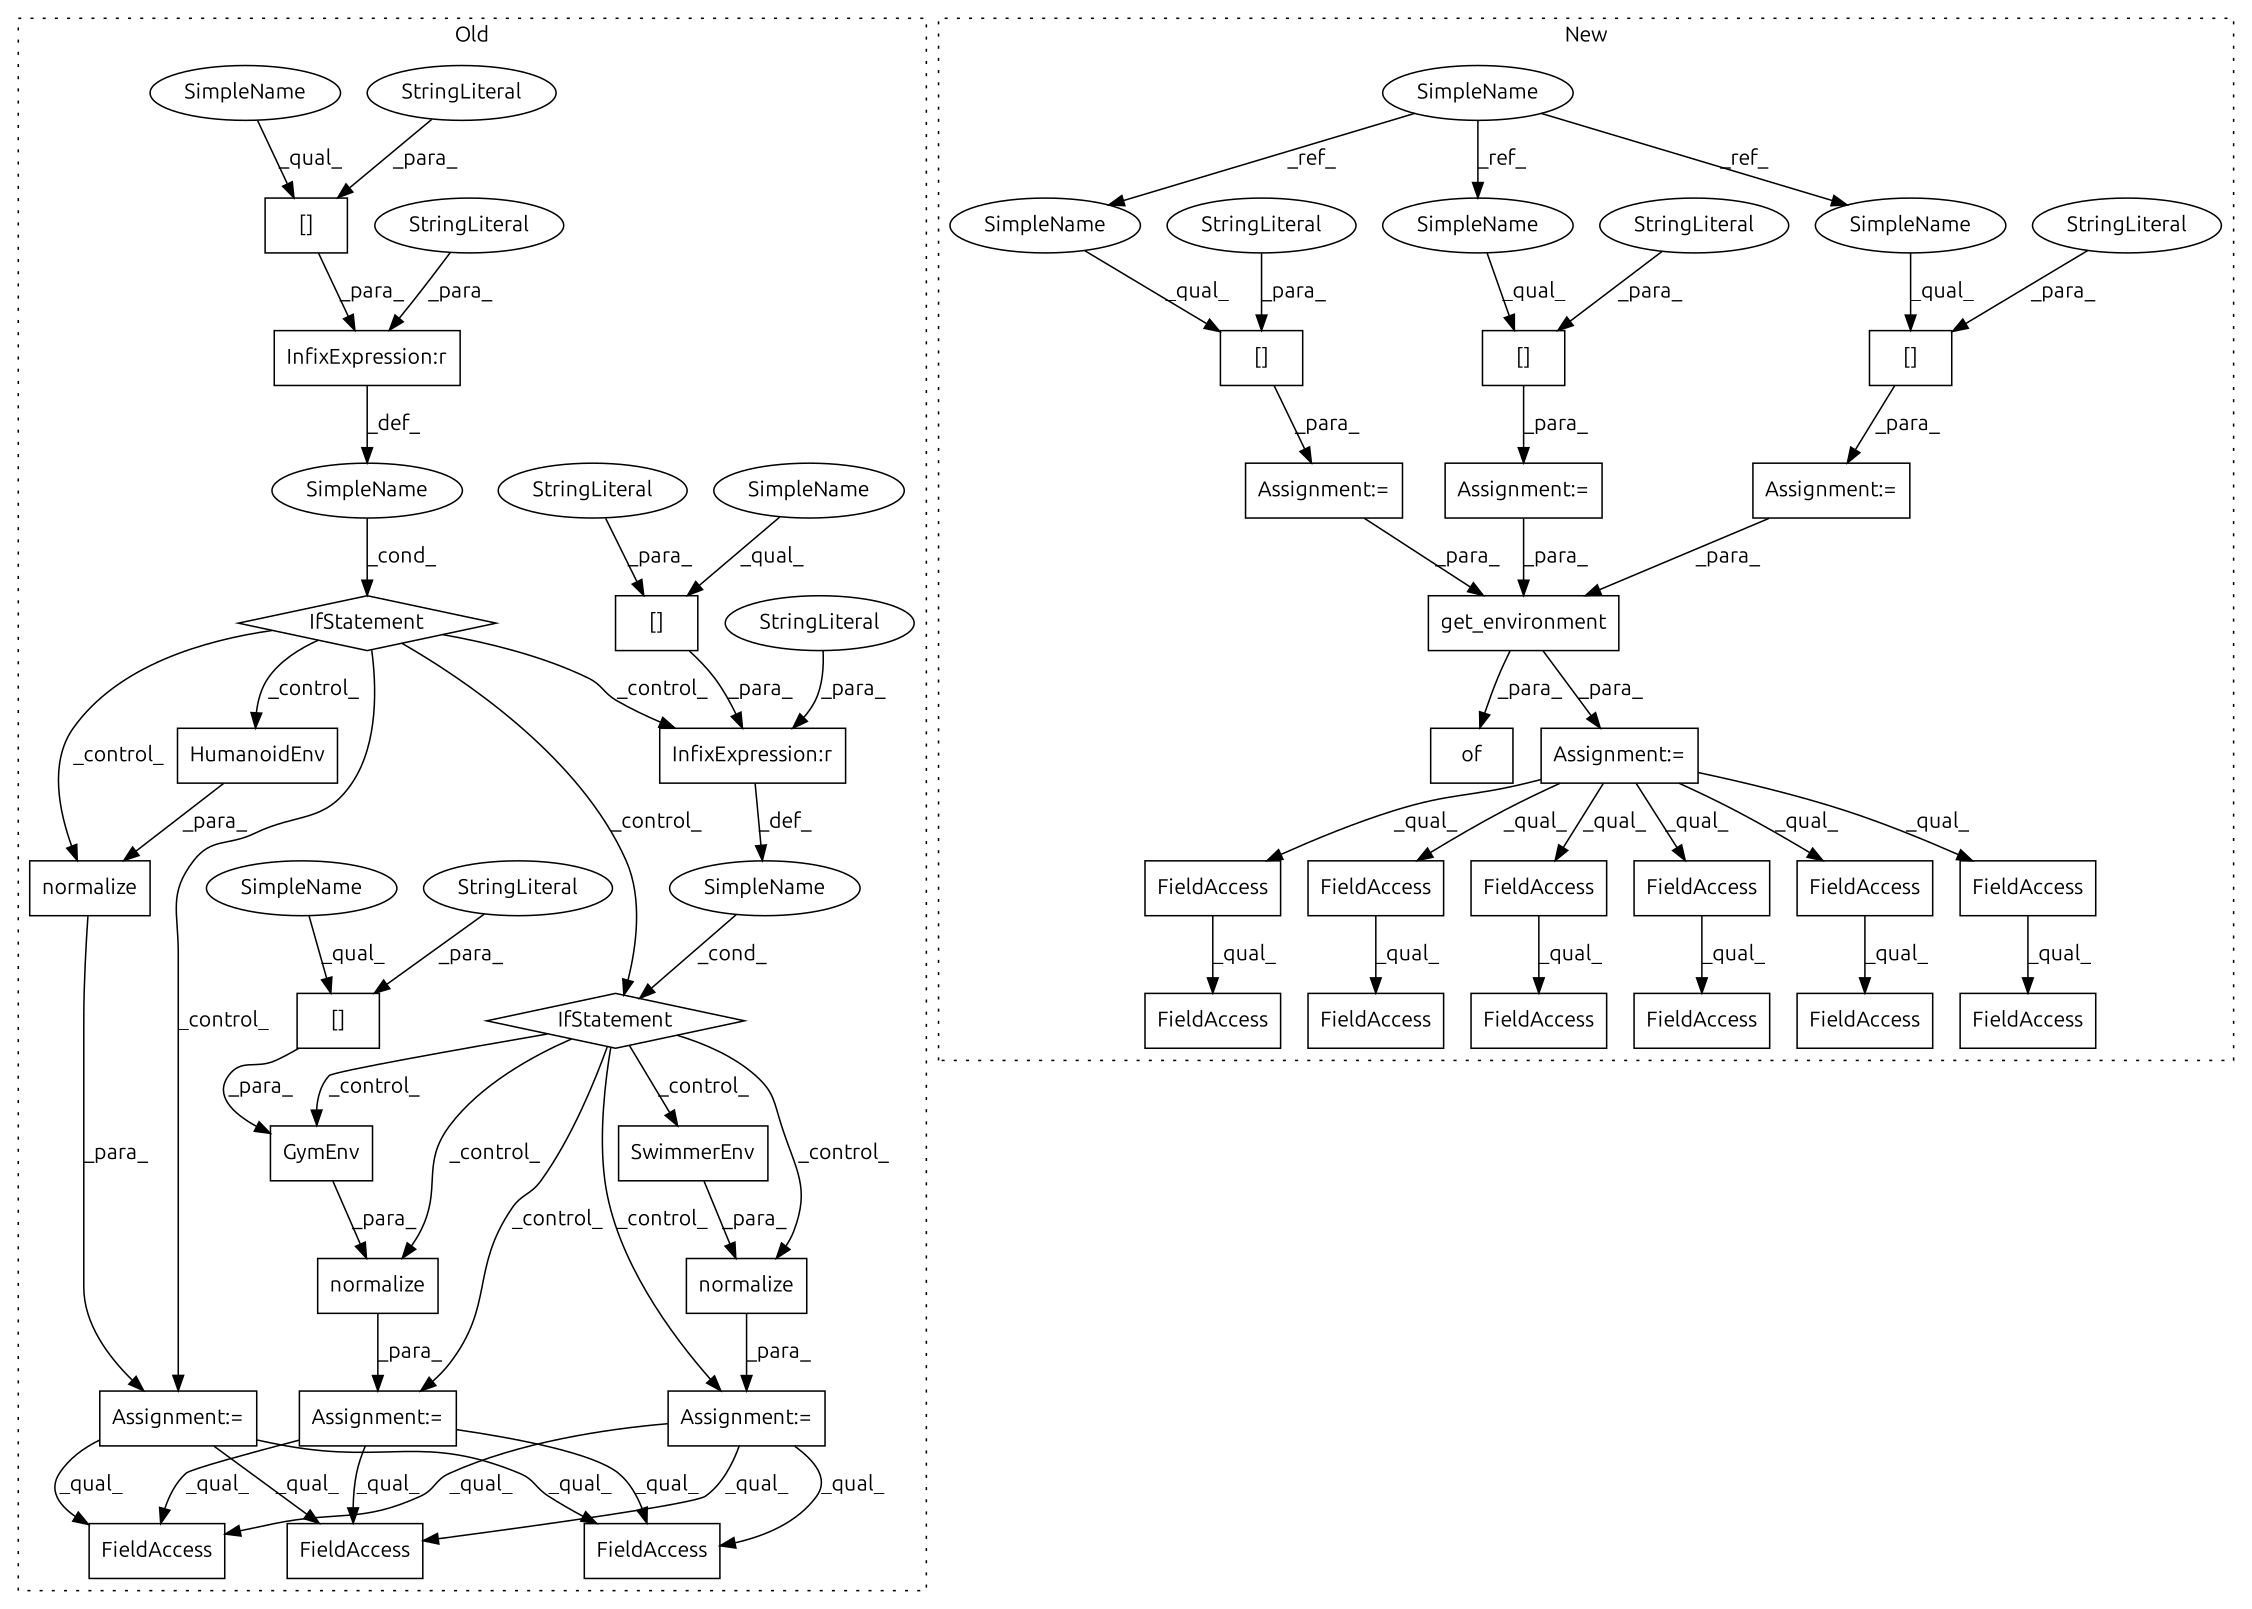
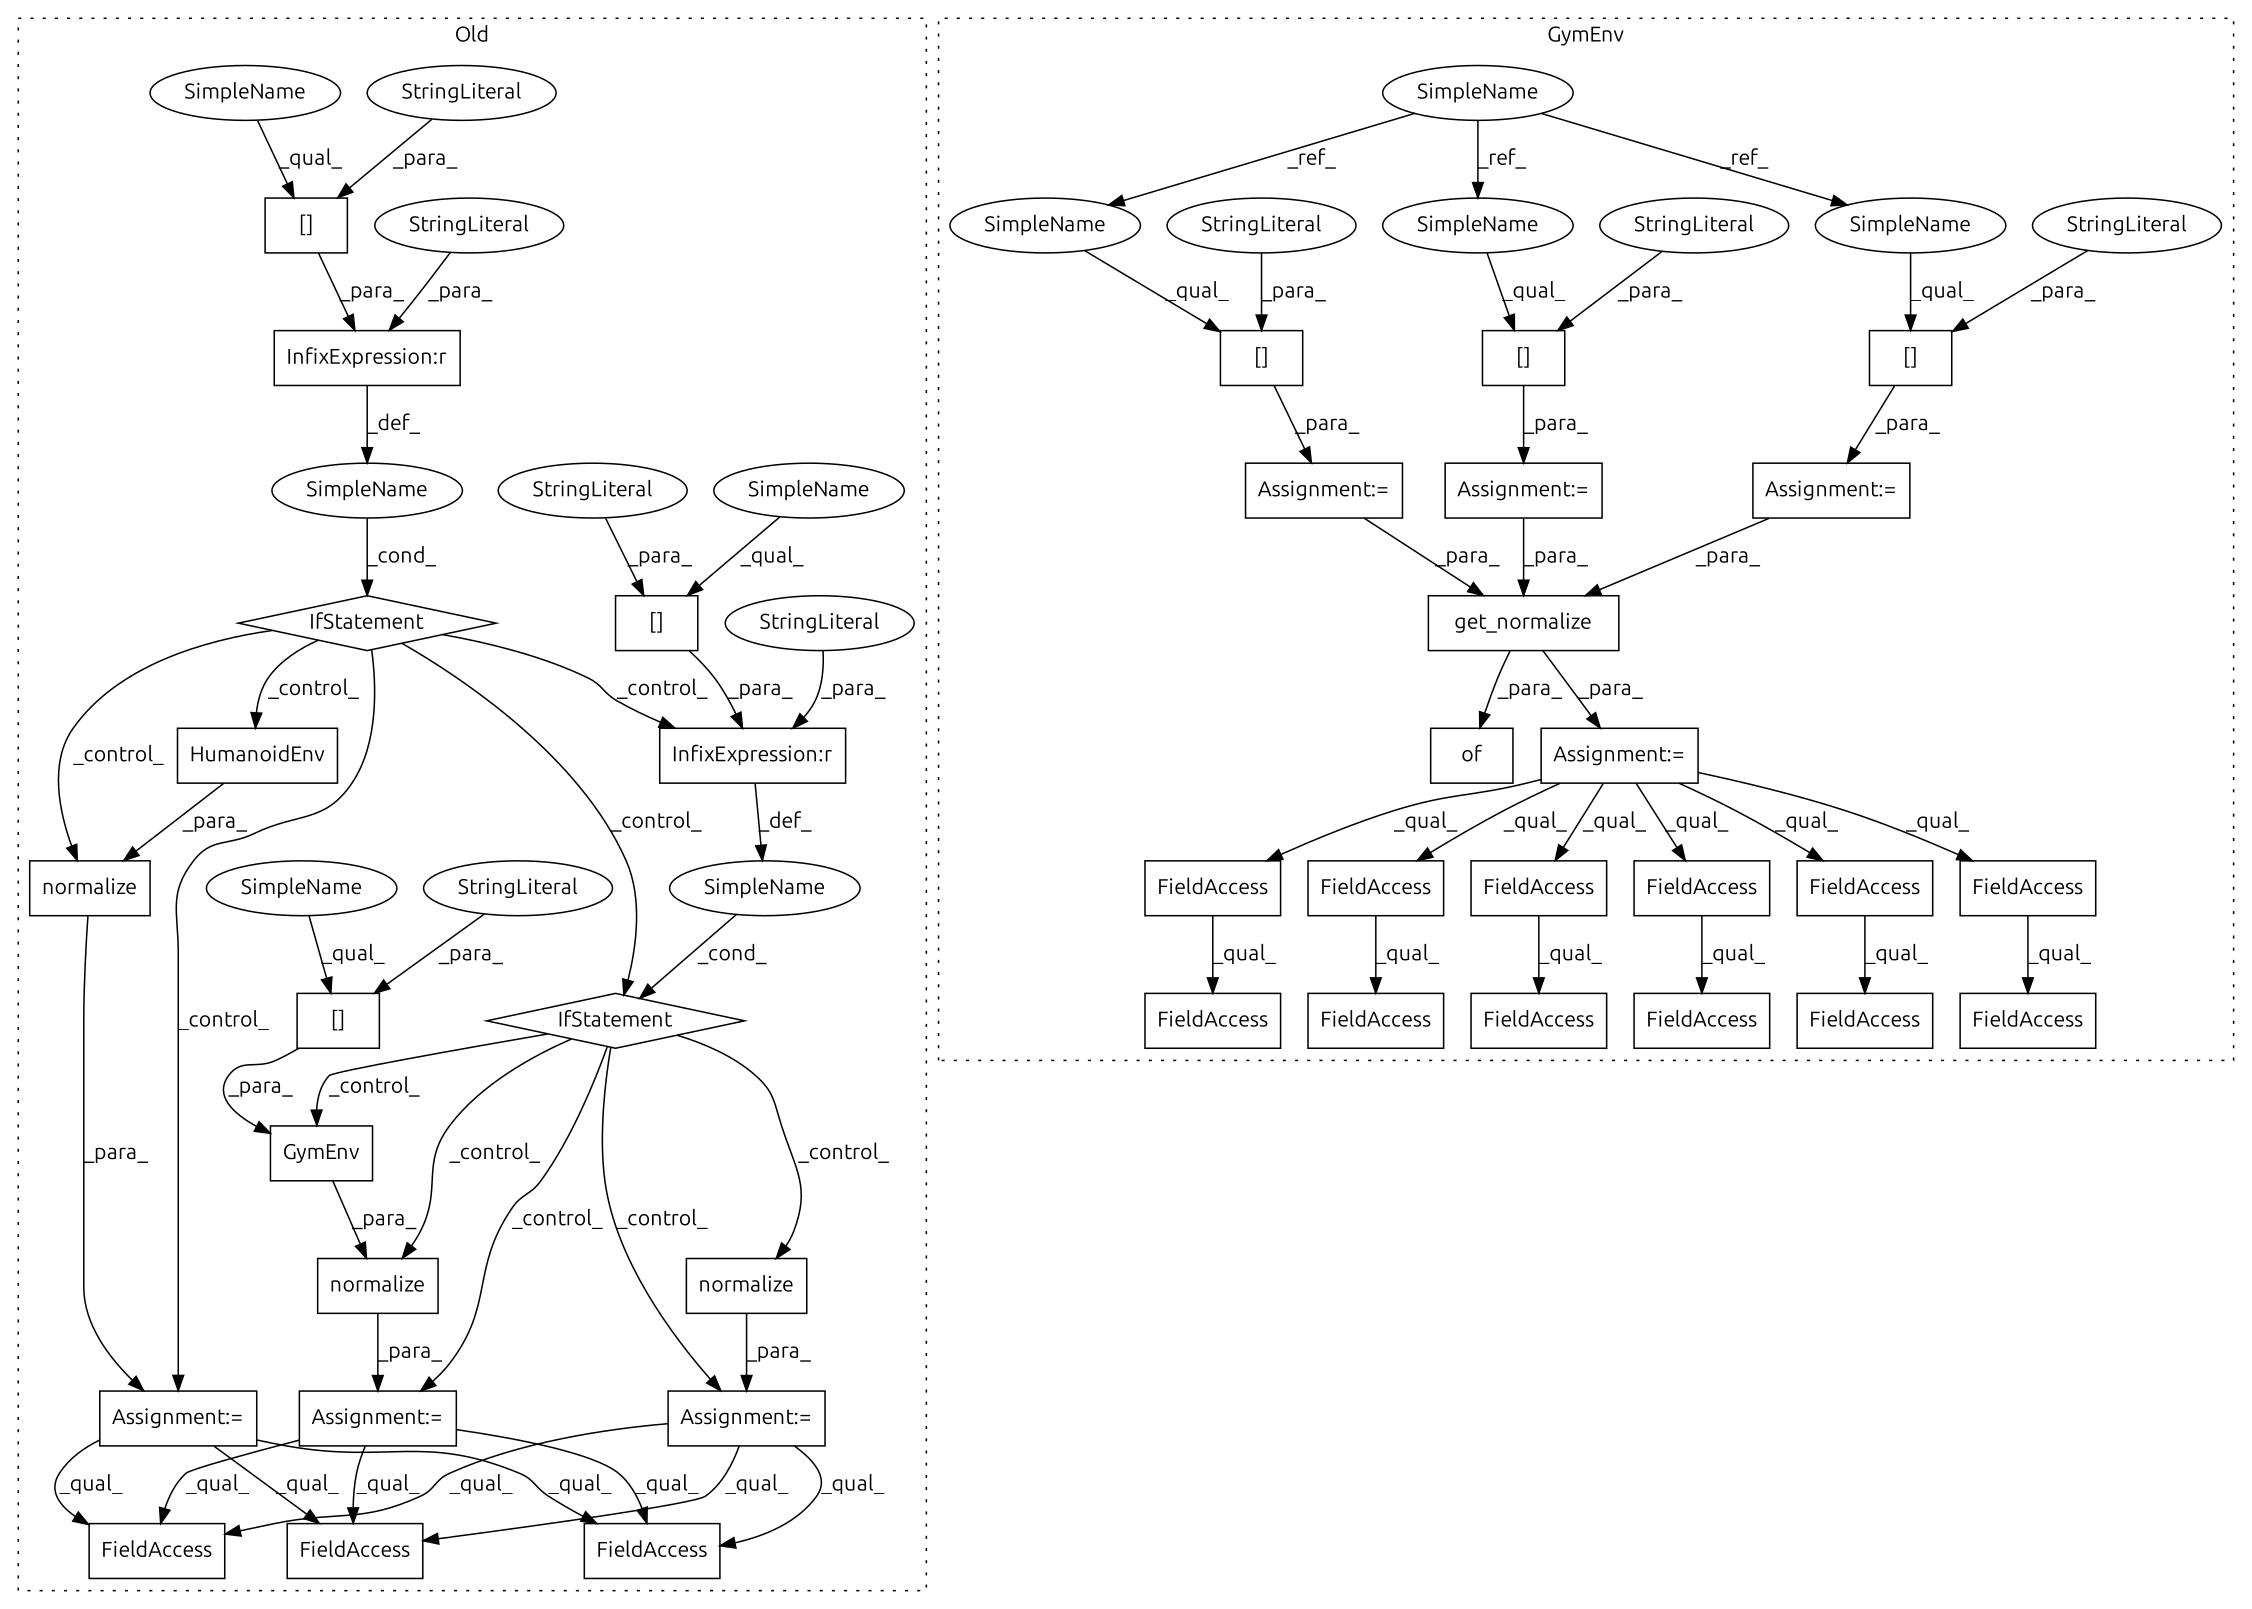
(1586, 36) -> (1586, 36)
(1524, 623) -> (1524, 623)
(693, 1153) -> none
